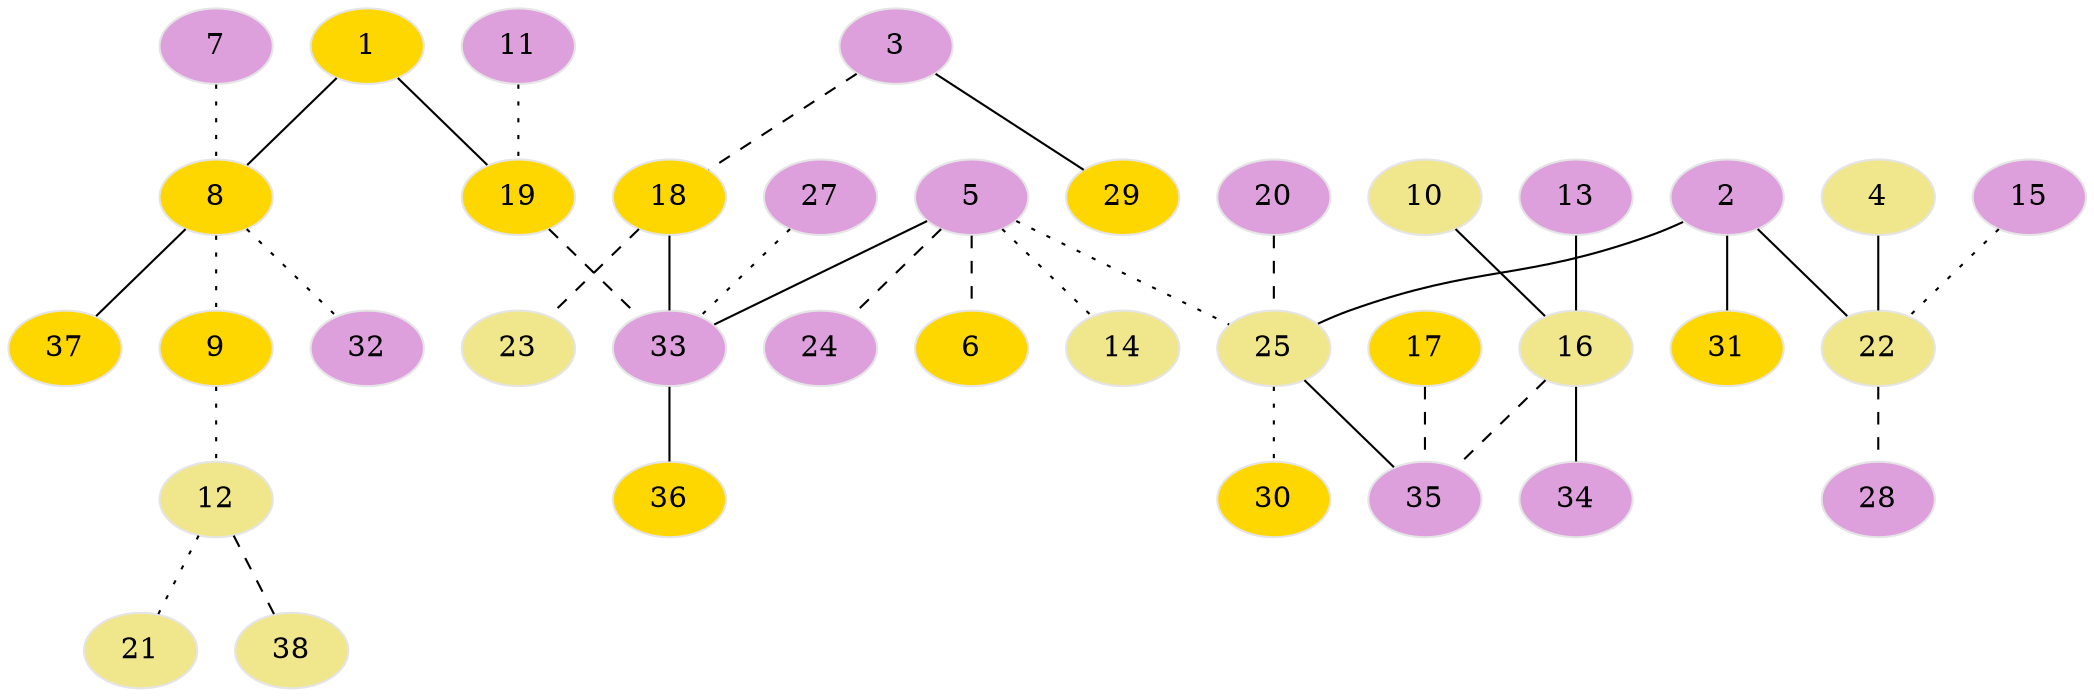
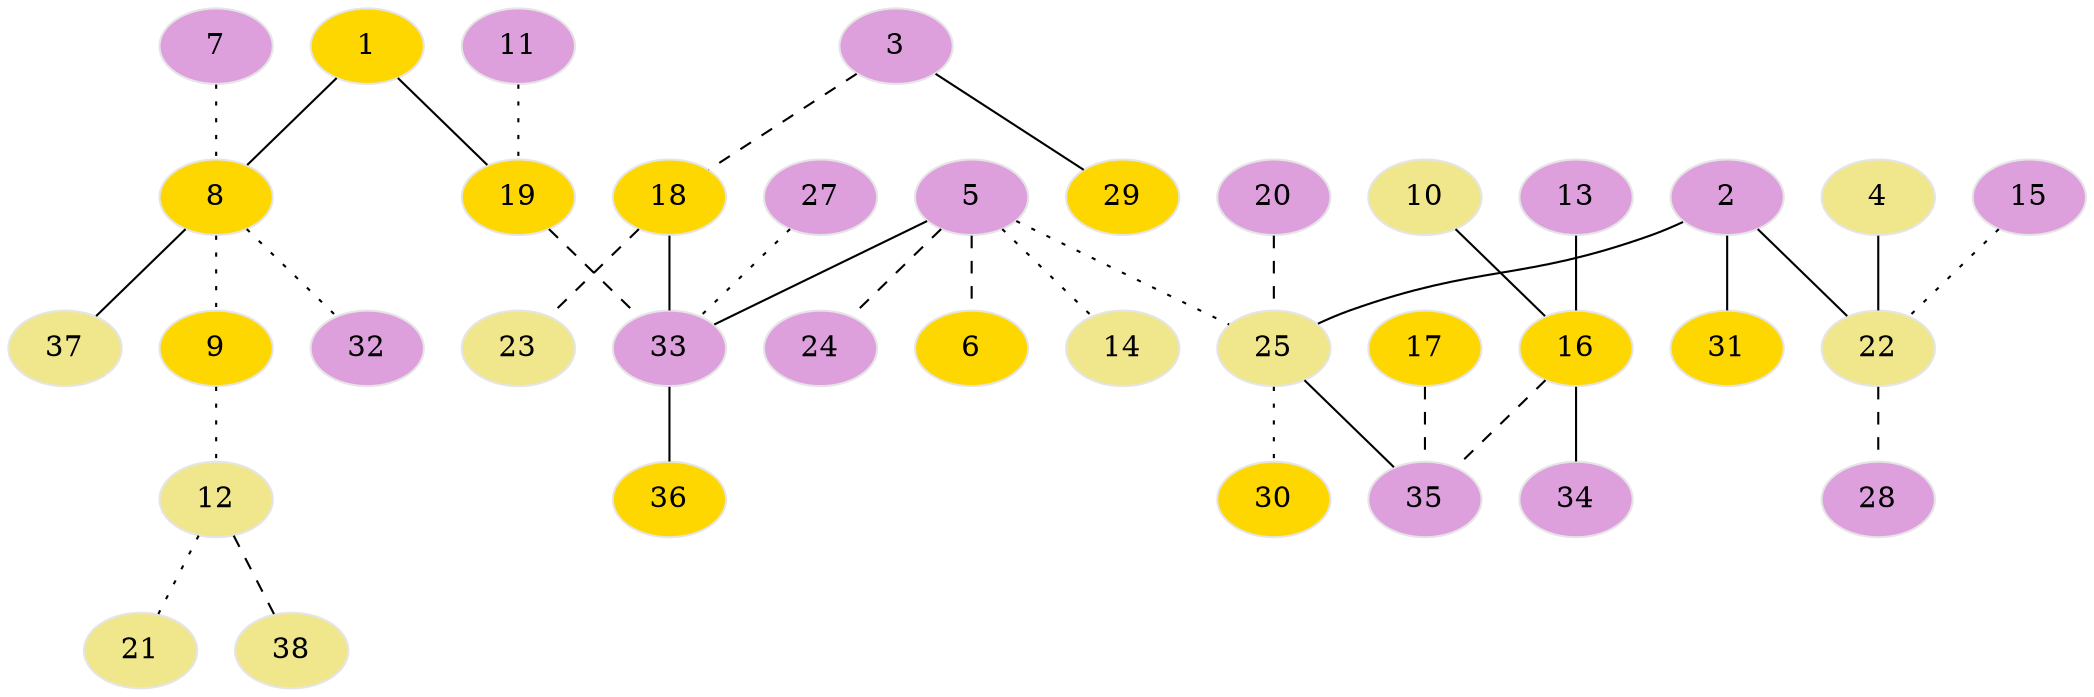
(65, 348) -> (65, 348)
(1576, 348) -> (1576, 348)
